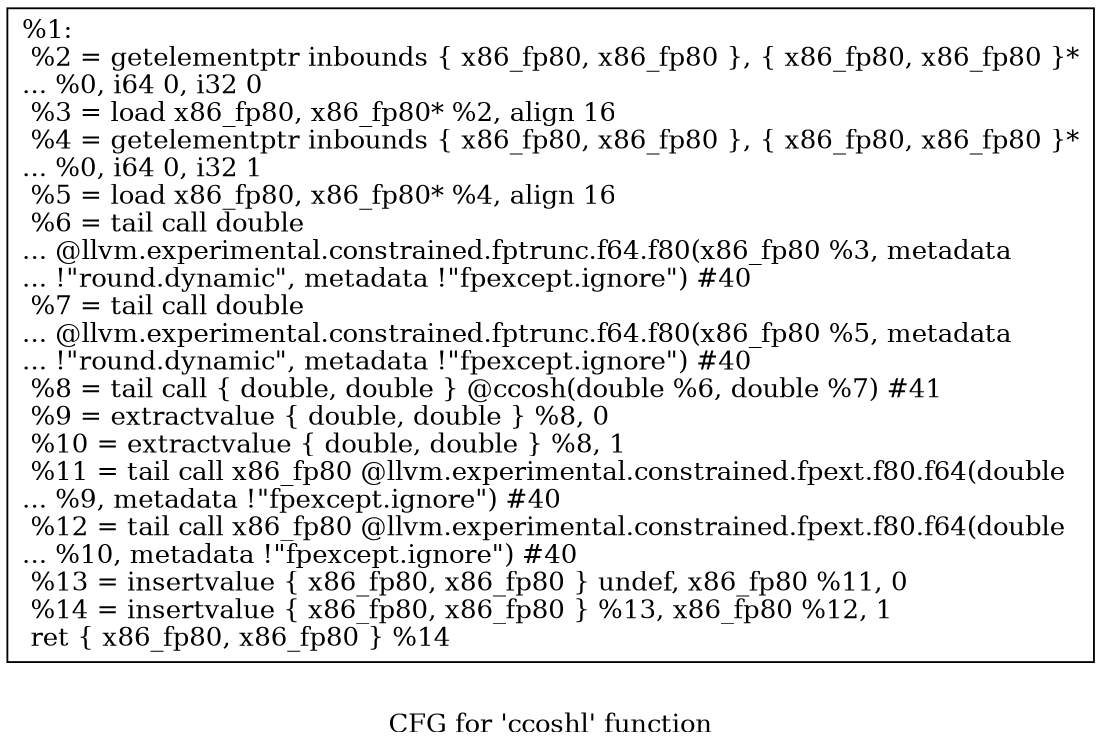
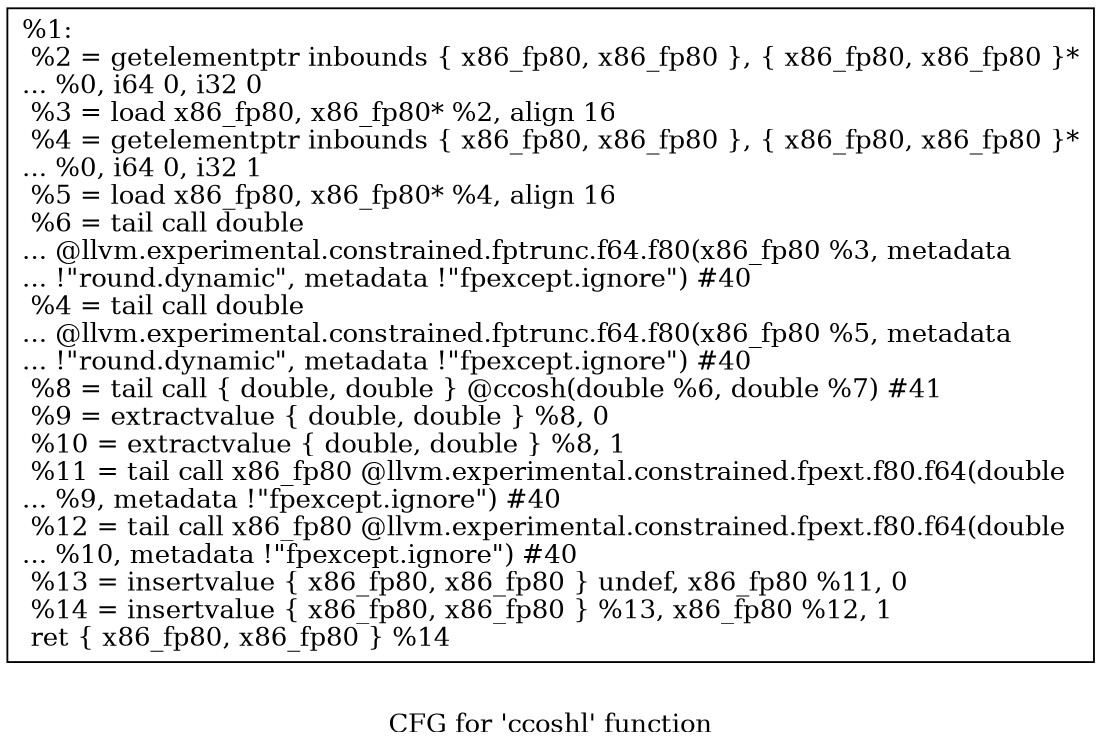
(164, 307) -> (164, 307)
